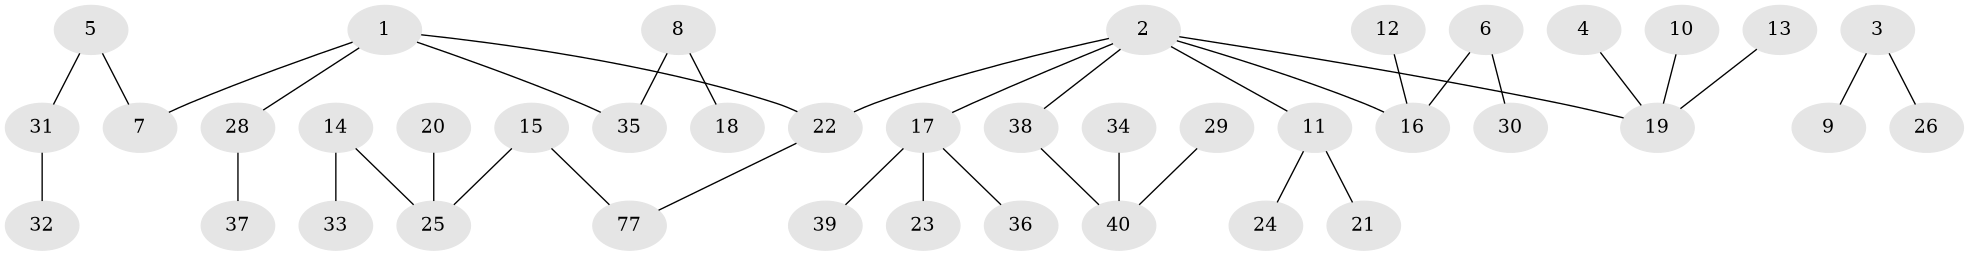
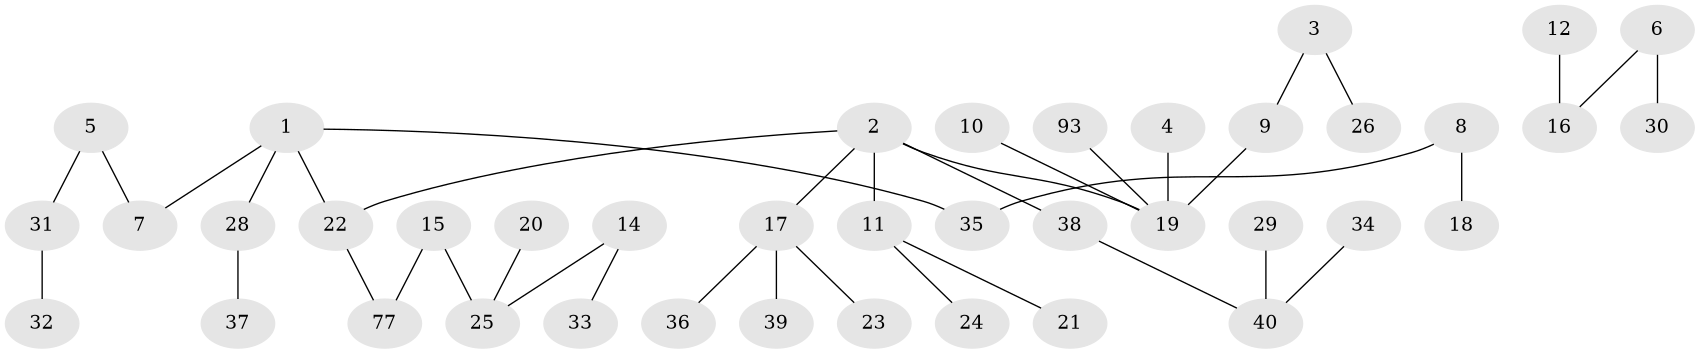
(1780, 30) -> (1070, 128)
(1281, 73) -> none
none -> (1226, 168)
